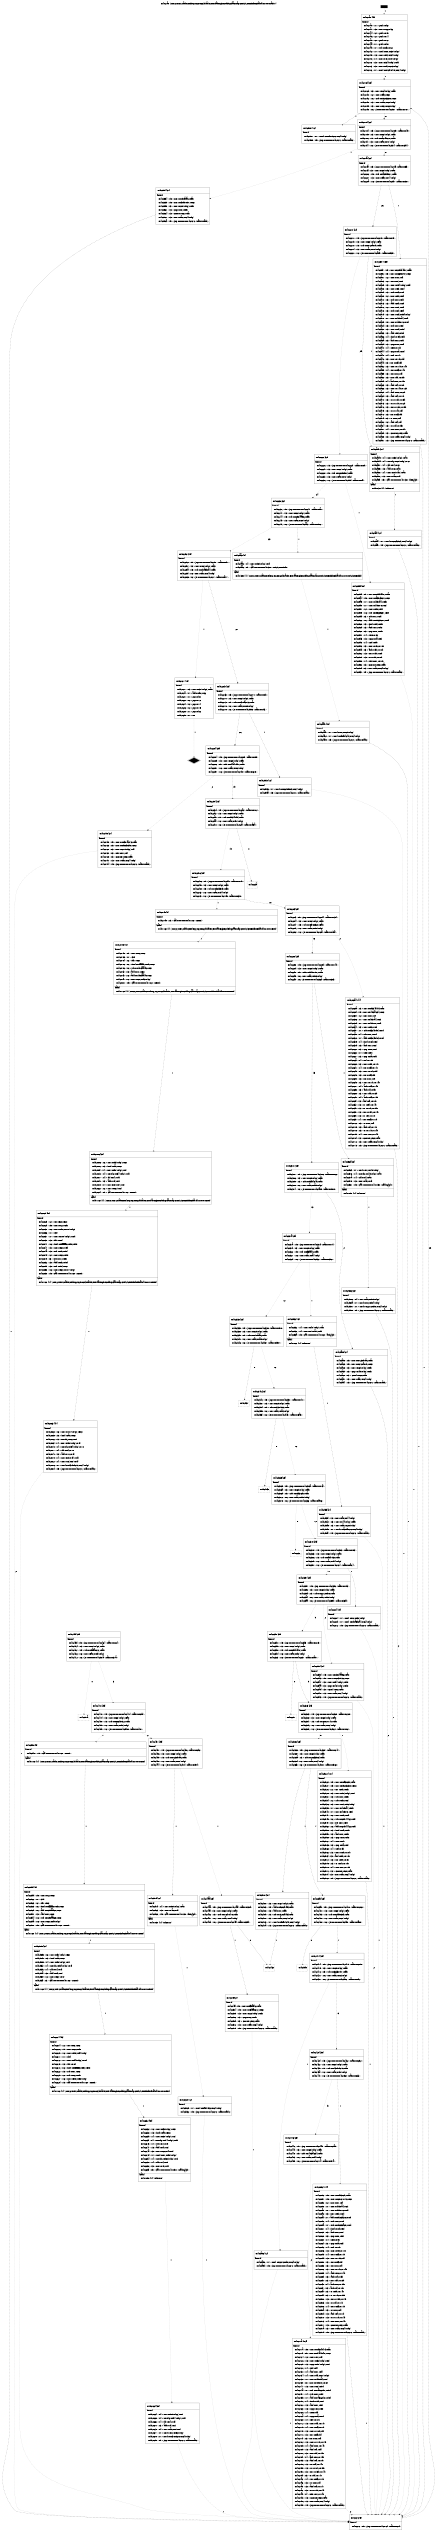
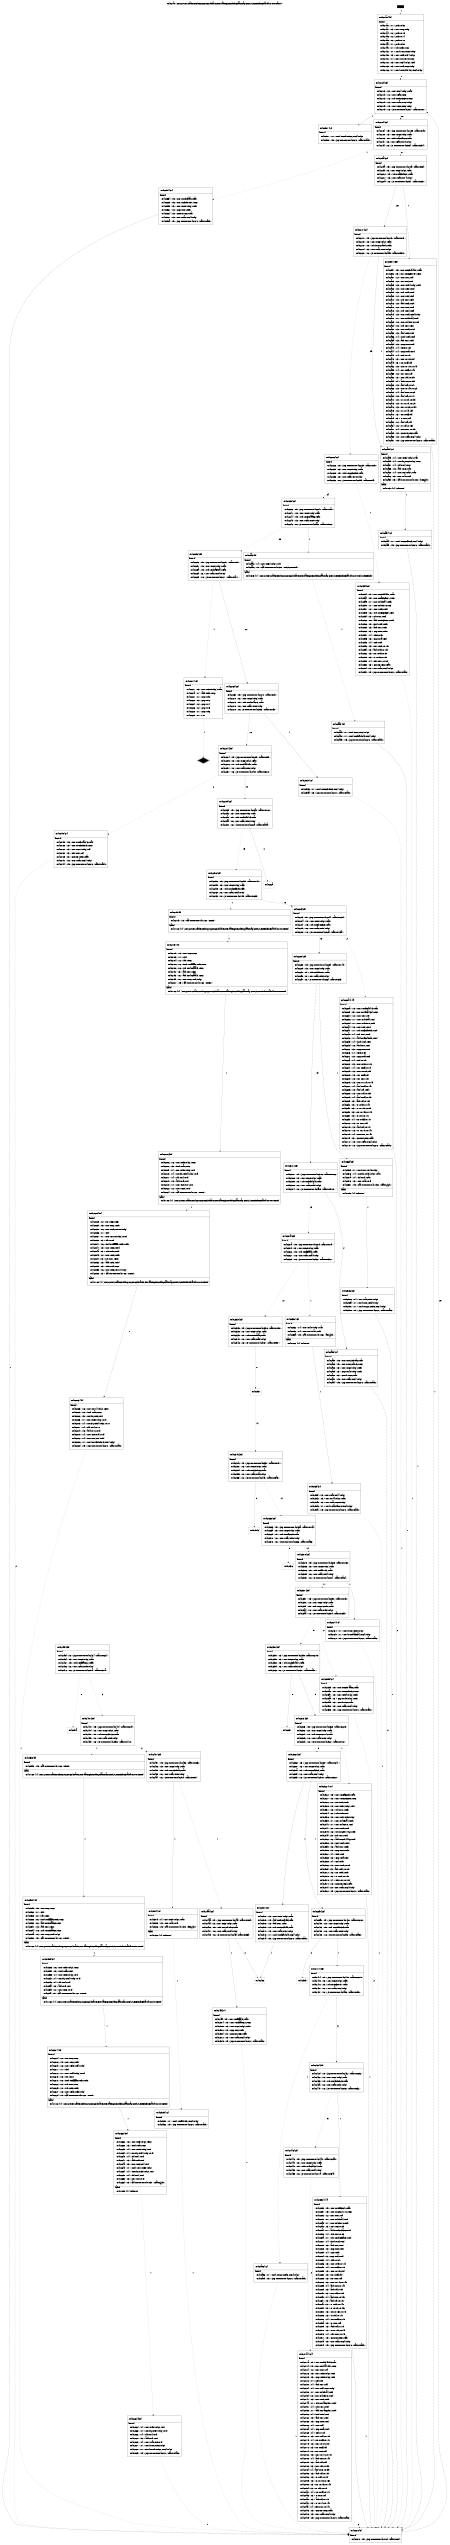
(386, 116) -> (402, 116)
(267, 1367) -> (256, 1423)
